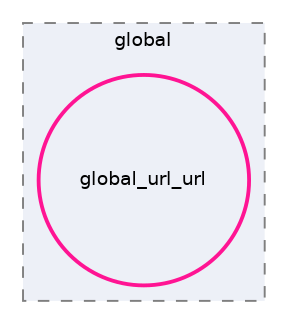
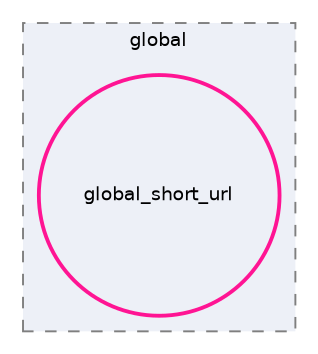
(144, 180) -> (159, 195)
